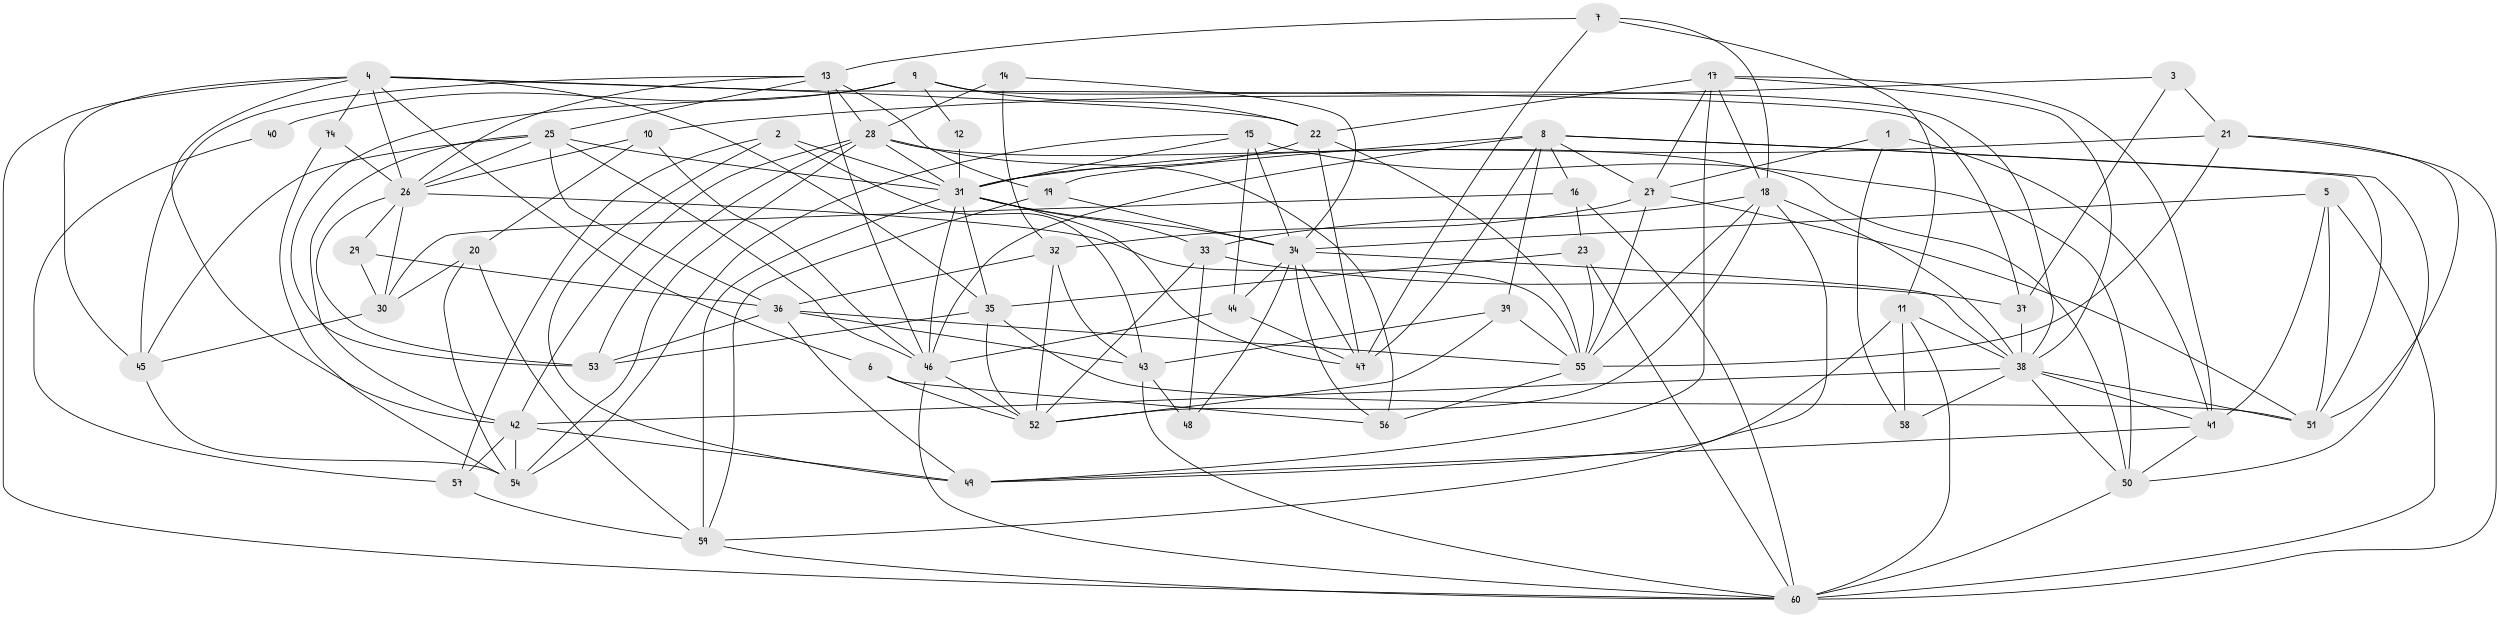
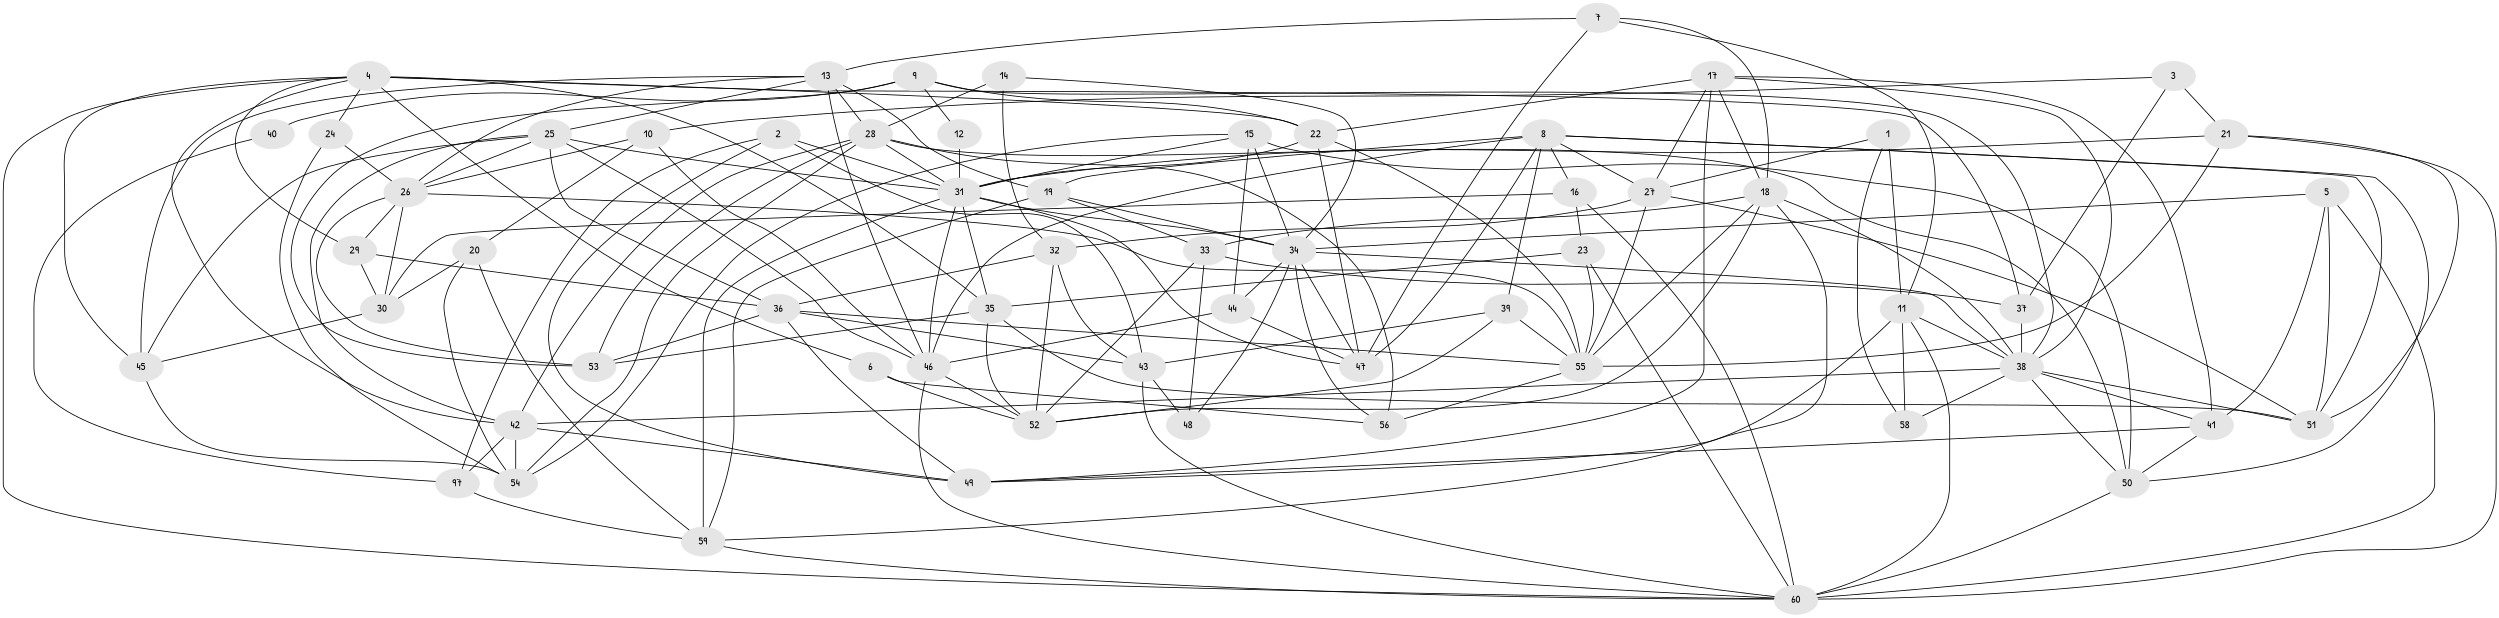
(331, 134) -> (331, 134)
(387, 134) -> (237, 154)
(1084, 218) -> (1113, 215)
(2103, 227) -> (1894, 211)
(458, 483) -> (458, 483)
